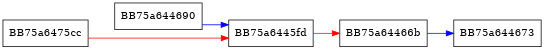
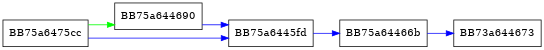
none -> (98, 25)
(323, 33) -> (323, 33)
(497, 33) -> (497, 33)
(155, 38) -> (155, 38)
